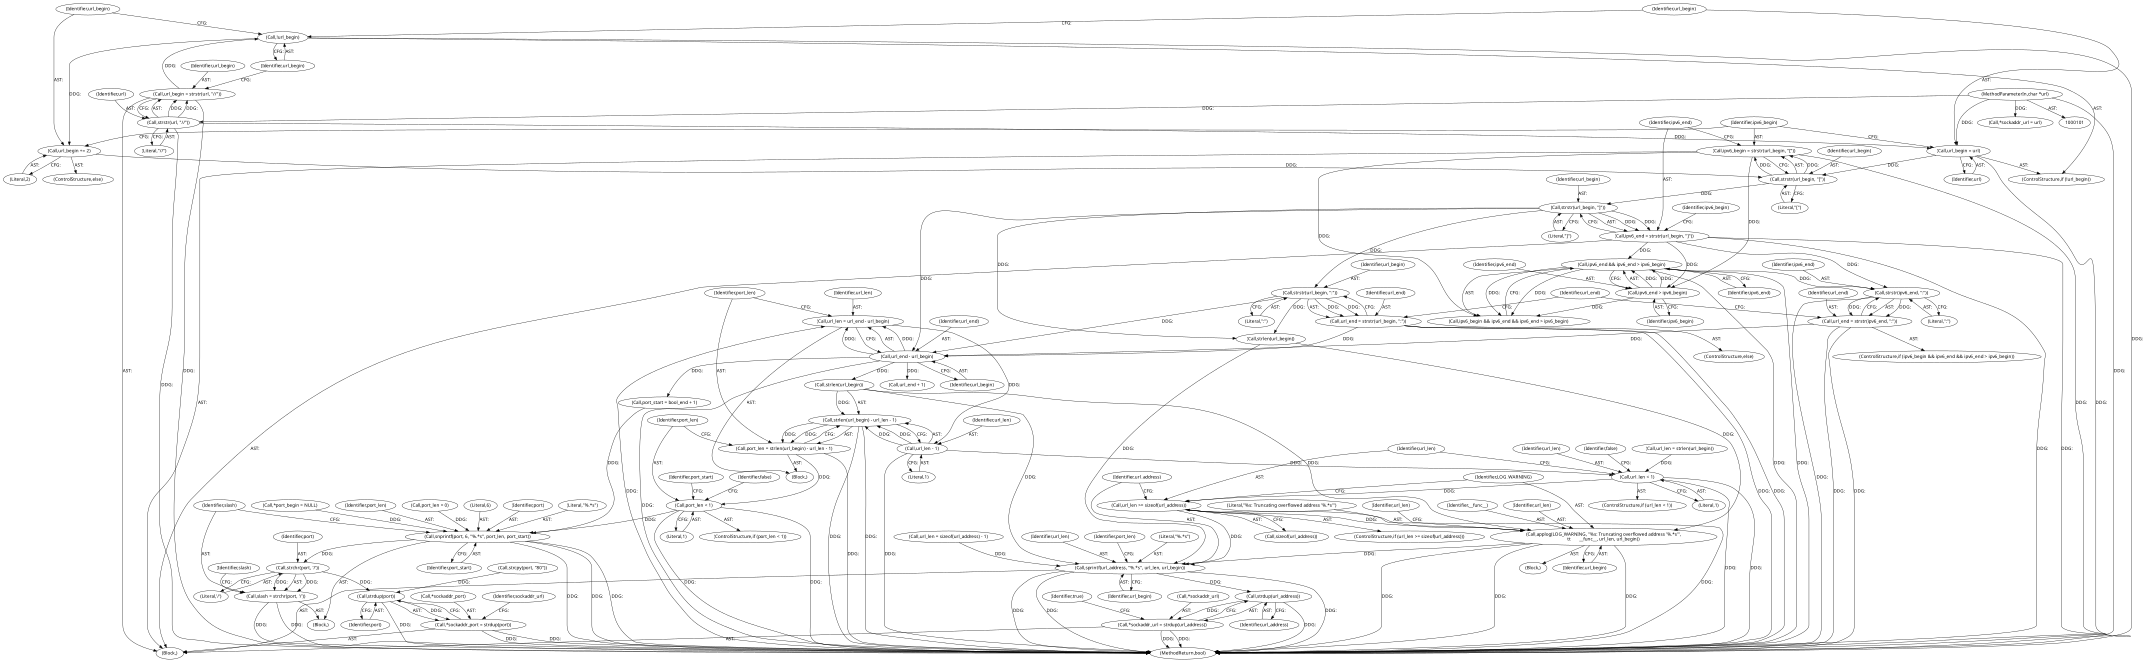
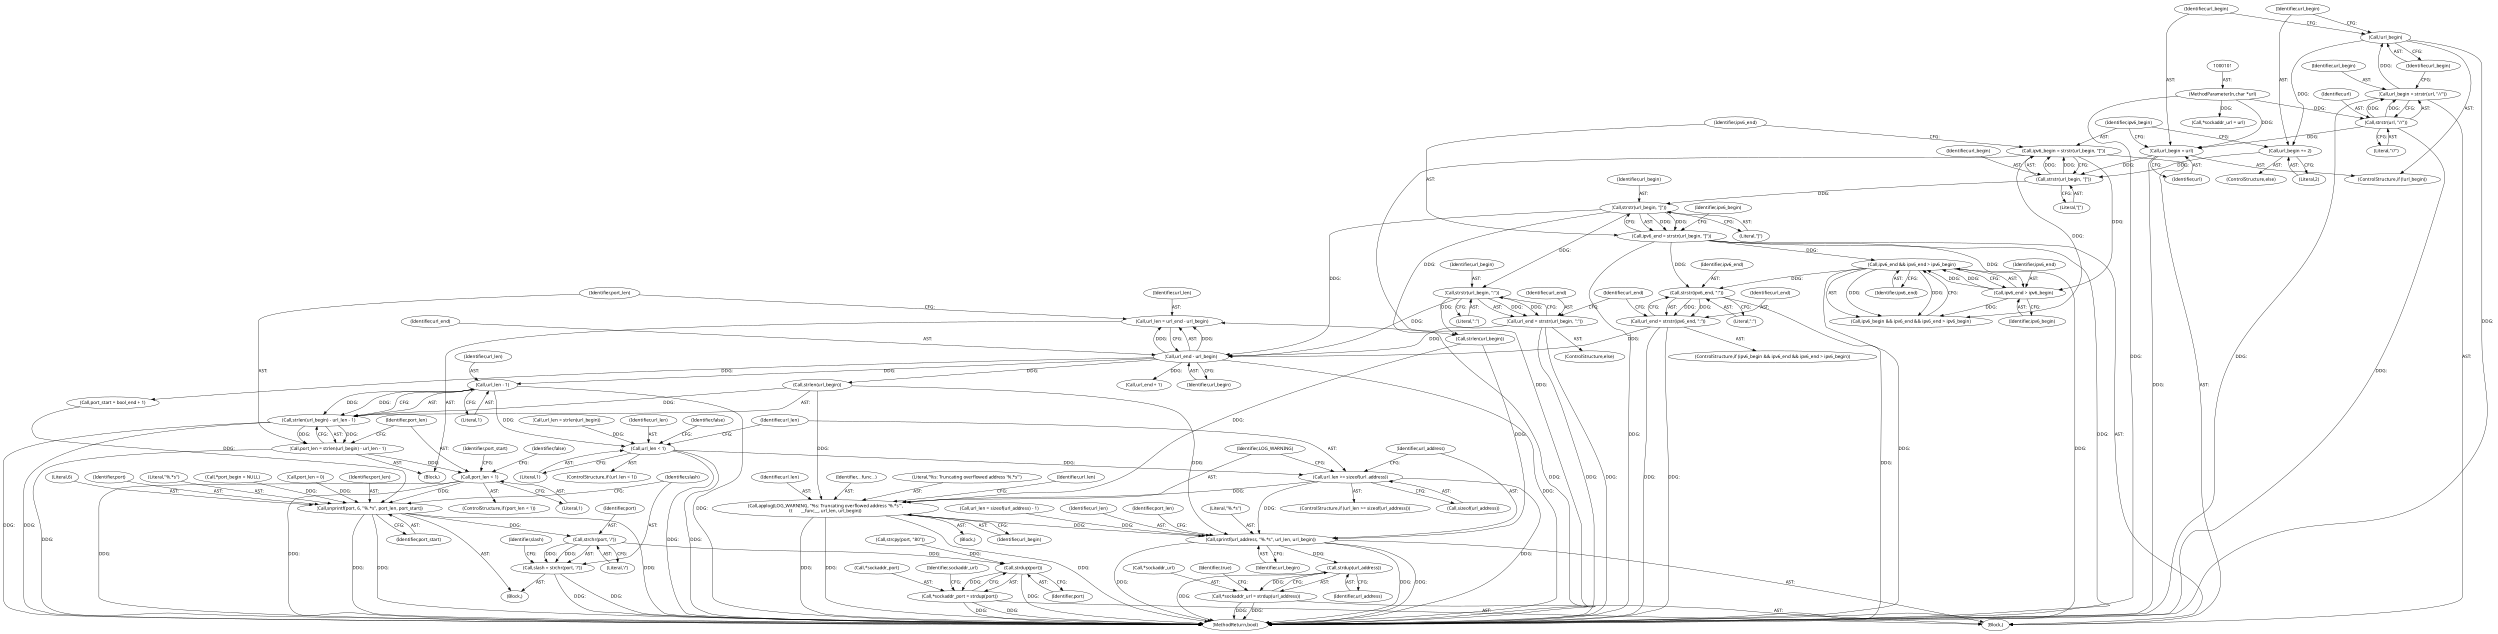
(2044, 108) -> (2223, 78)
(999, 365) -> (838, 371)
